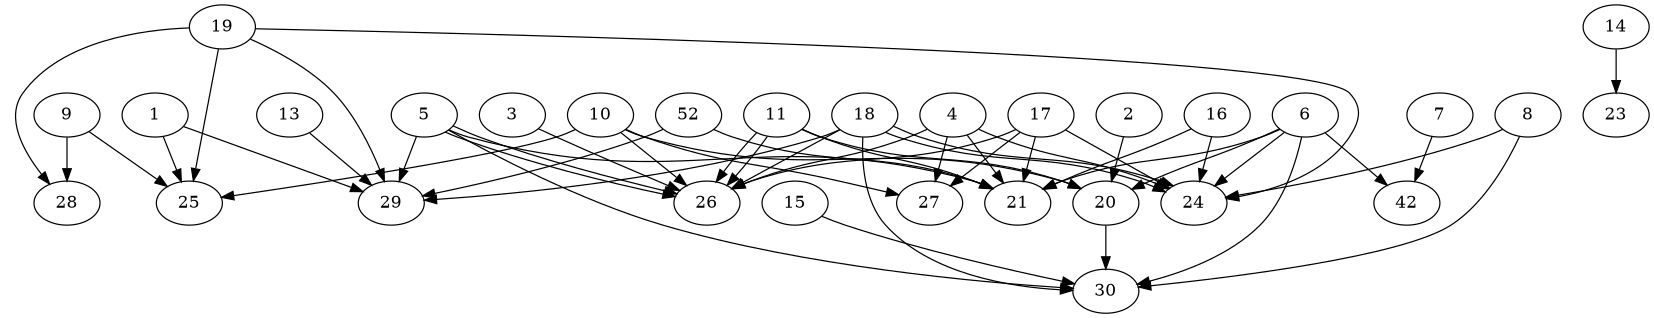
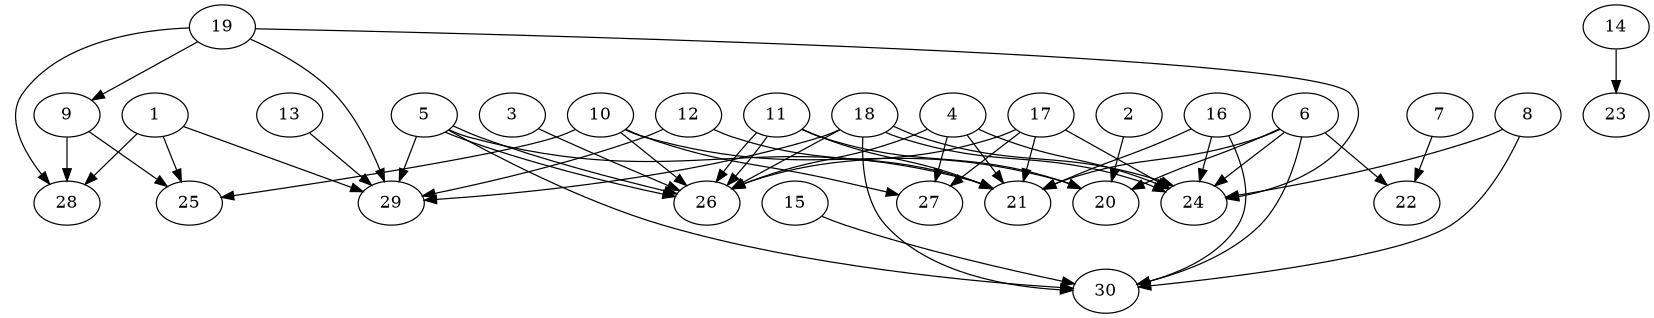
(207, 109) -> (150, 68)
(689, 115) -> (689, 115)
none -> (112, 158)
(1407, 203) -> (1407, 203)
(1106, 241) -> (1234, 231)
